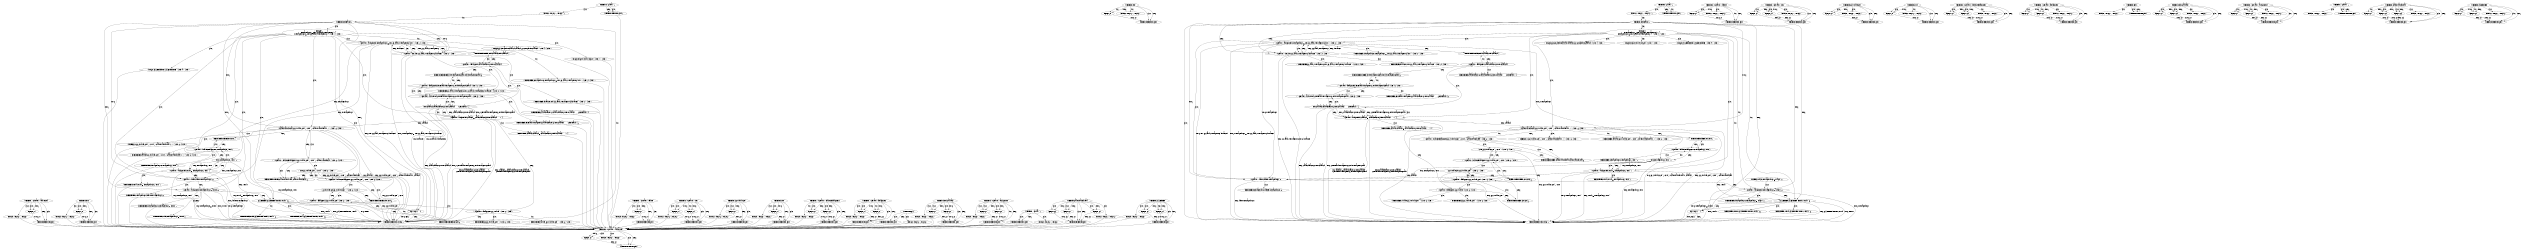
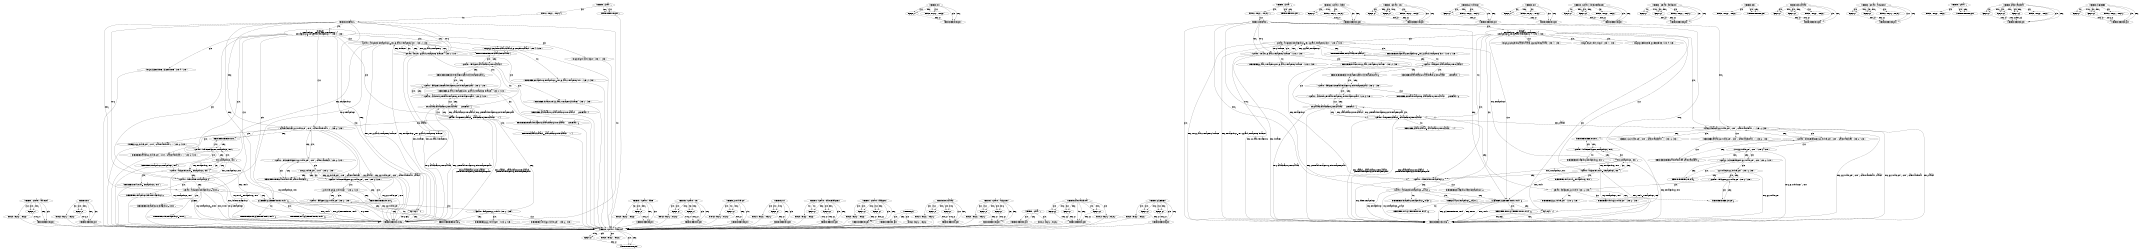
(1766, 184) -> (1436, 195)
(197, 196) -> (197, 196)
